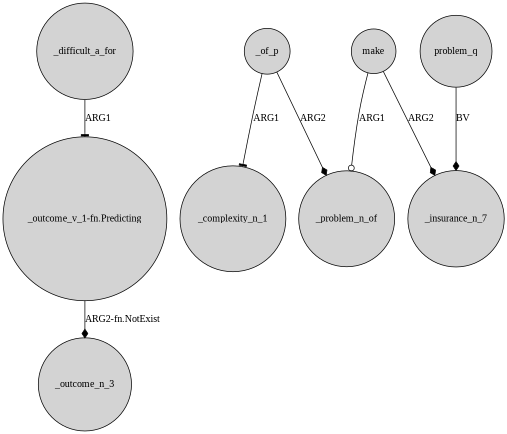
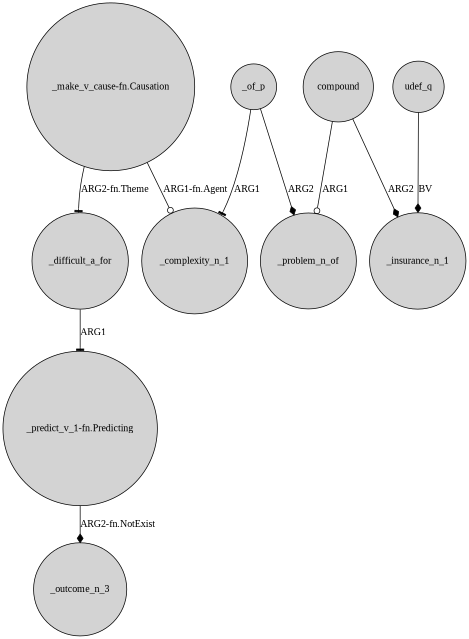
(374, 51) -> (338, 87)
(456, 51) -> (418, 87)
none -> (111, 87)
(85, 219) -> (80, 428)
(456, 219) -> (418, 261)
